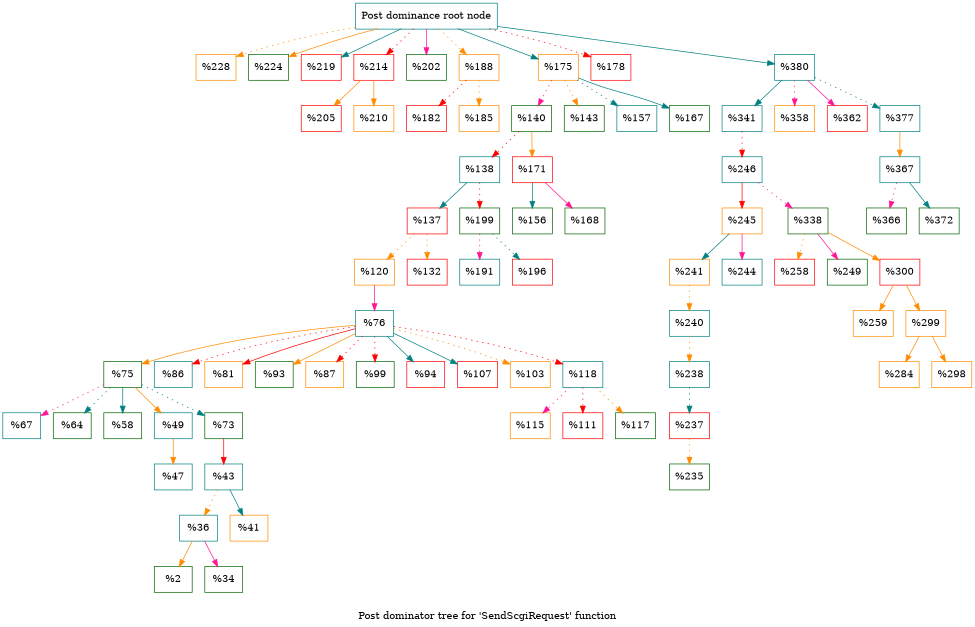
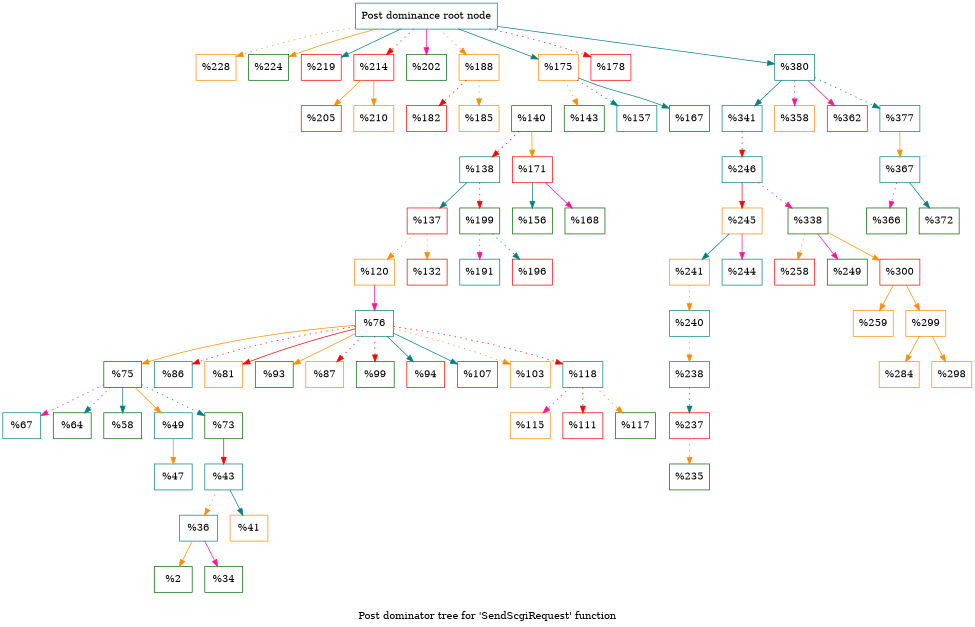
(547, 90) -> none
